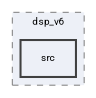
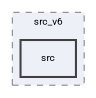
(48, 22) -> (48, 22)
